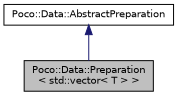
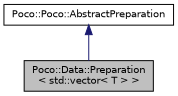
(89, 15) -> (89, 15)
